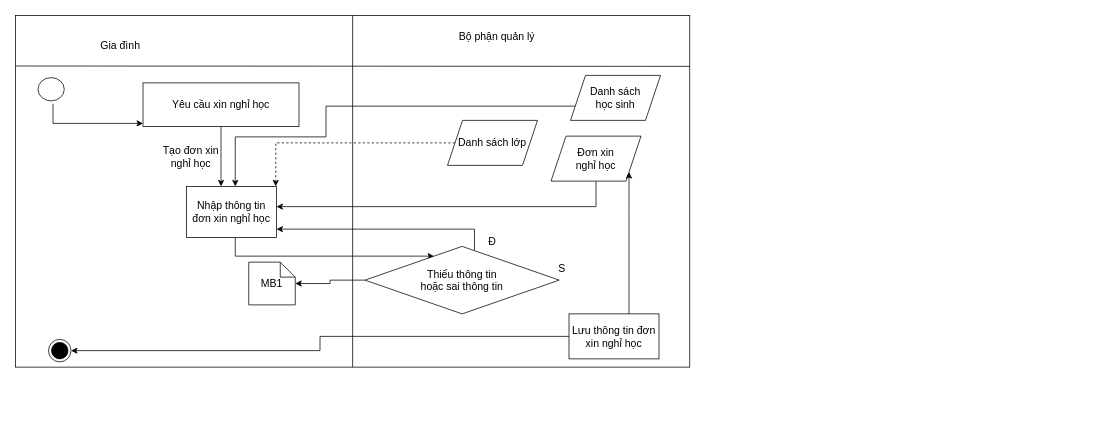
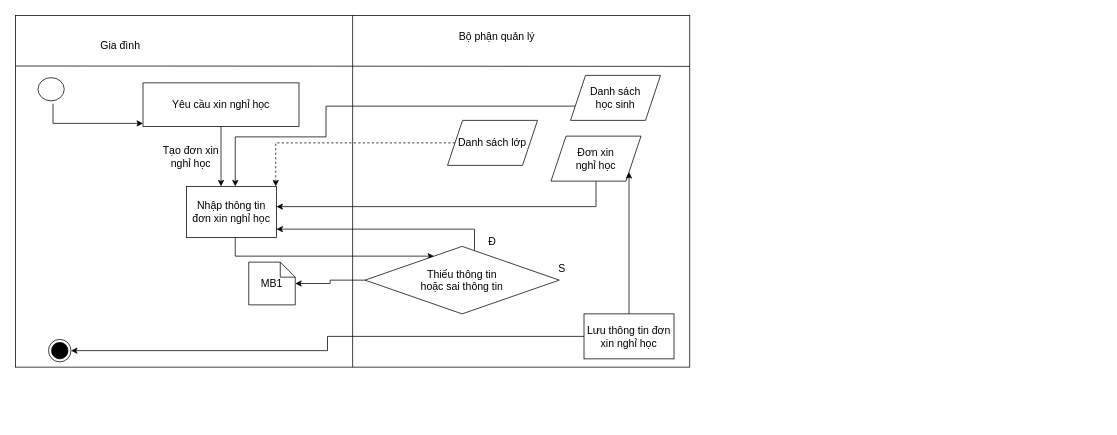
(614, 336) -> (629, 336)
